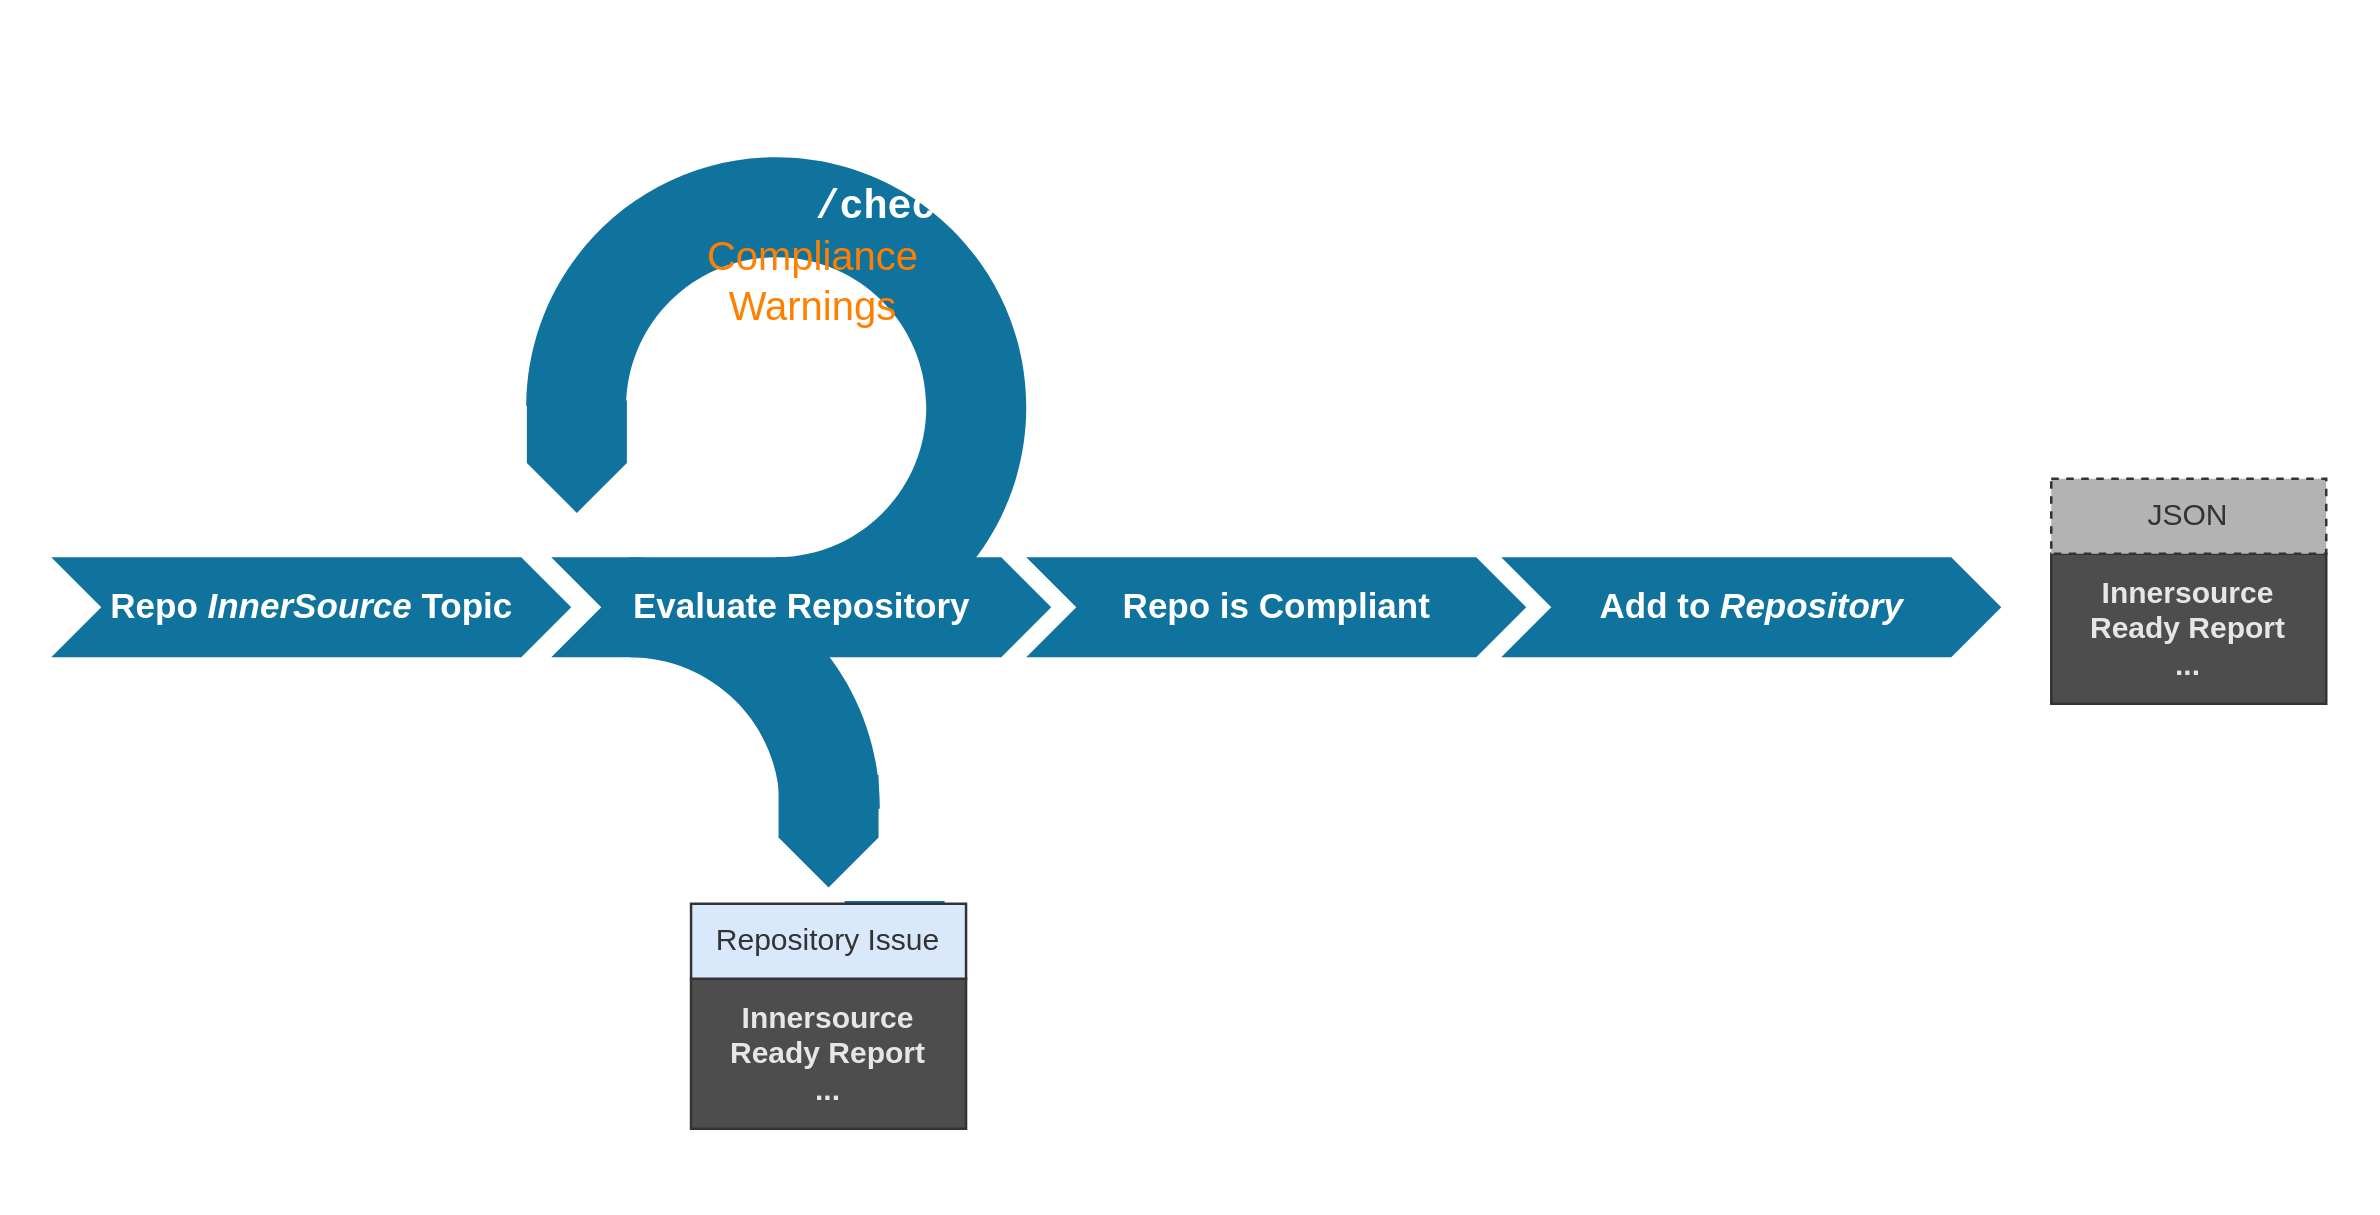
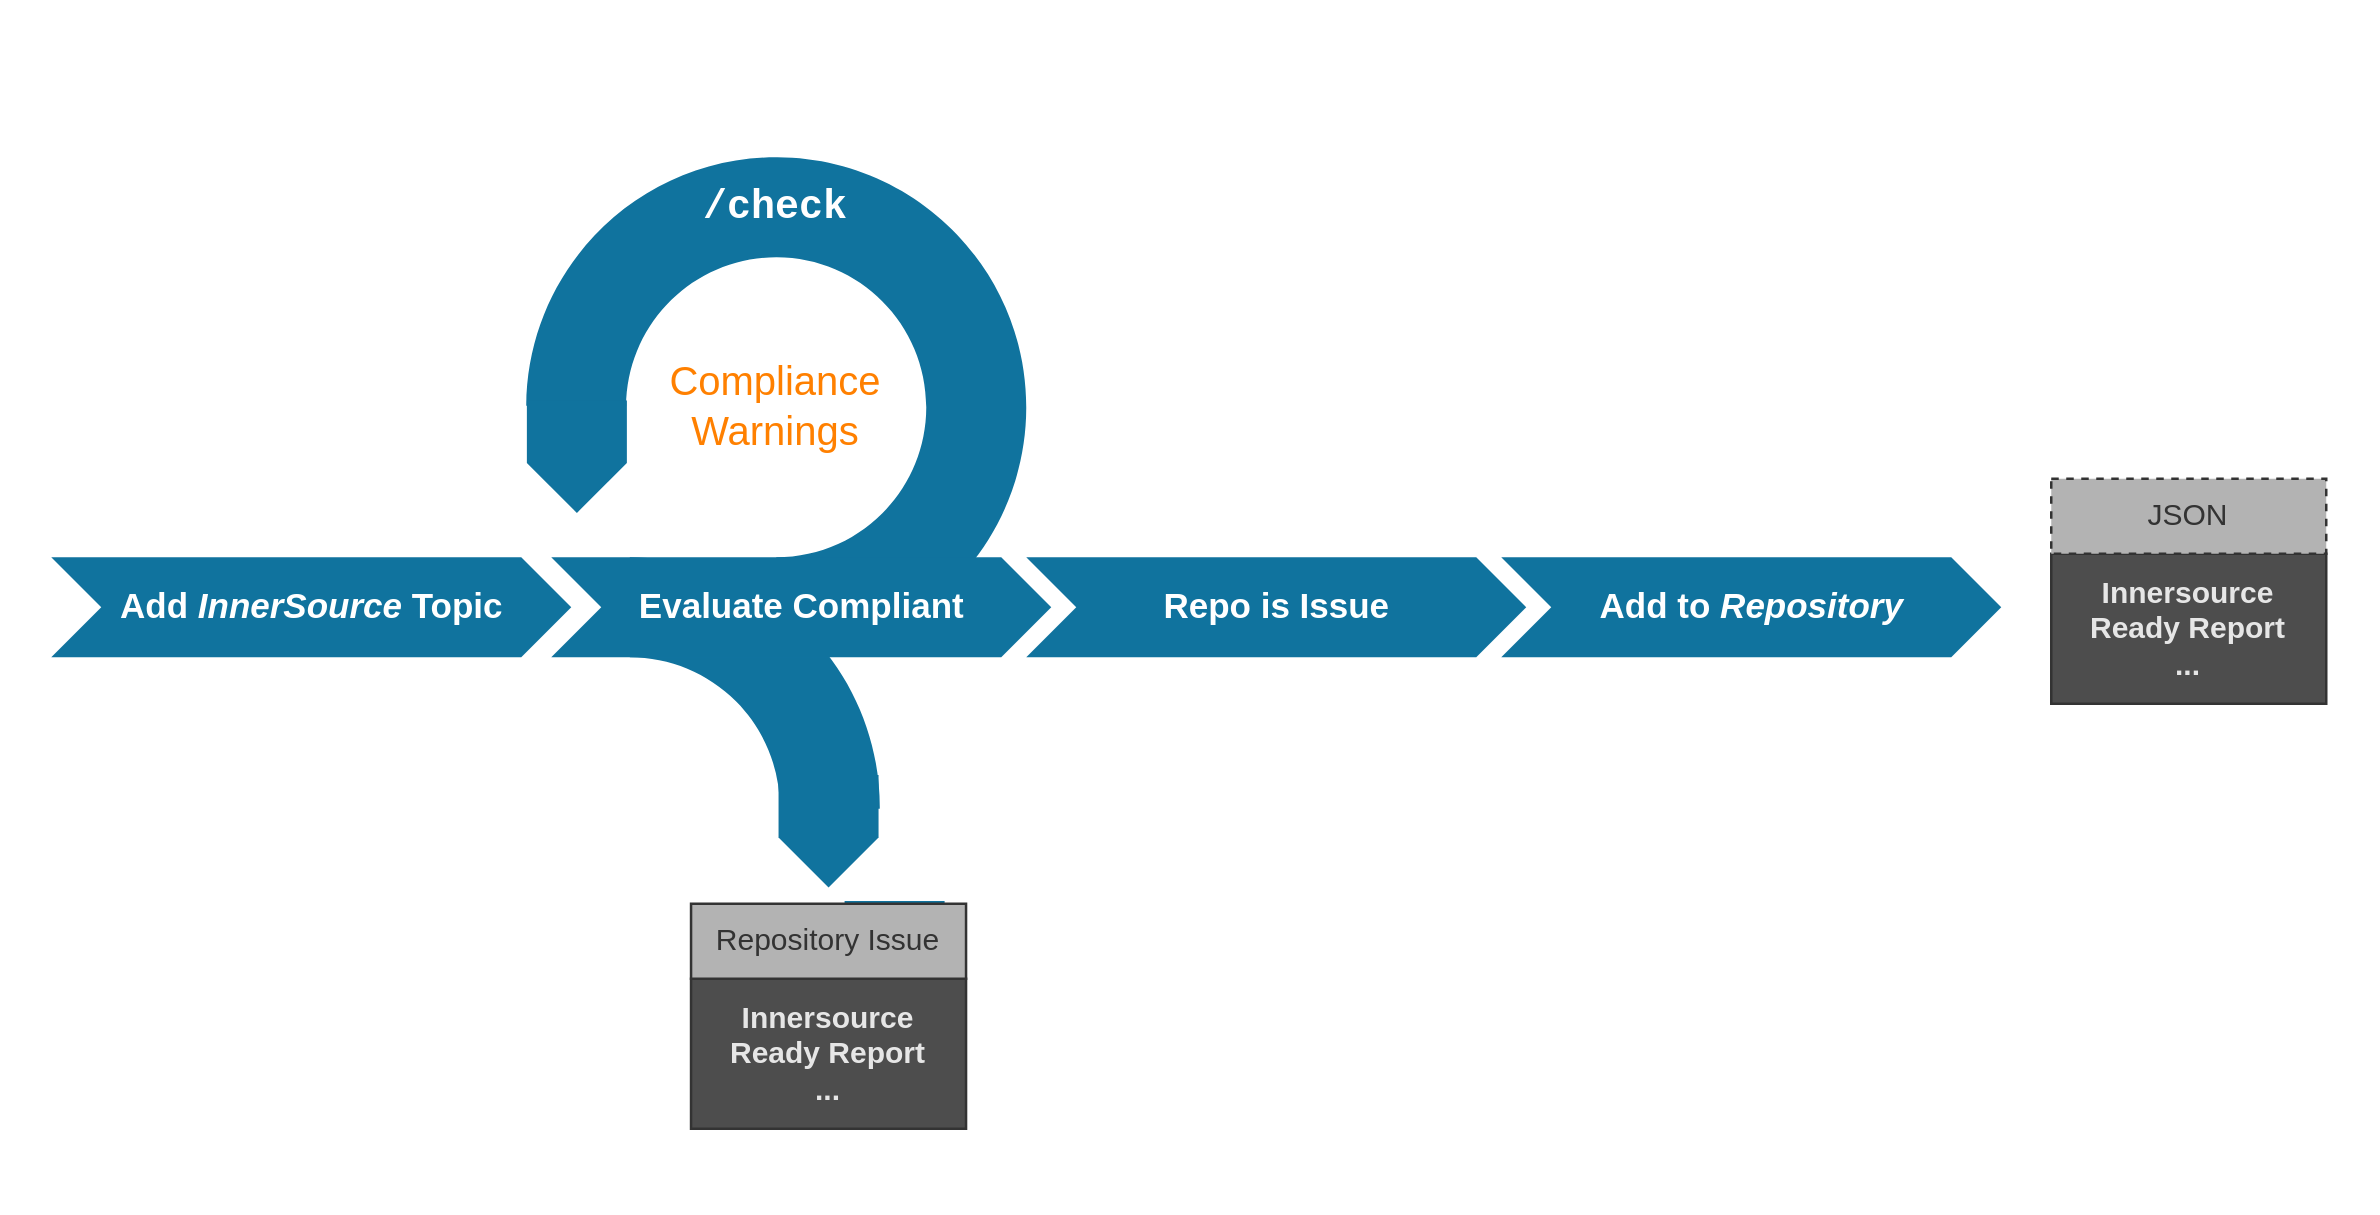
(889, 207) -> (776, 207)
(814, 282) -> (776, 407)
(313, 606) -> (313, 606)
(803, 606) -> (803, 606)
(1278, 606) -> (1278, 606)
(829, 941) -> (829, 941)
